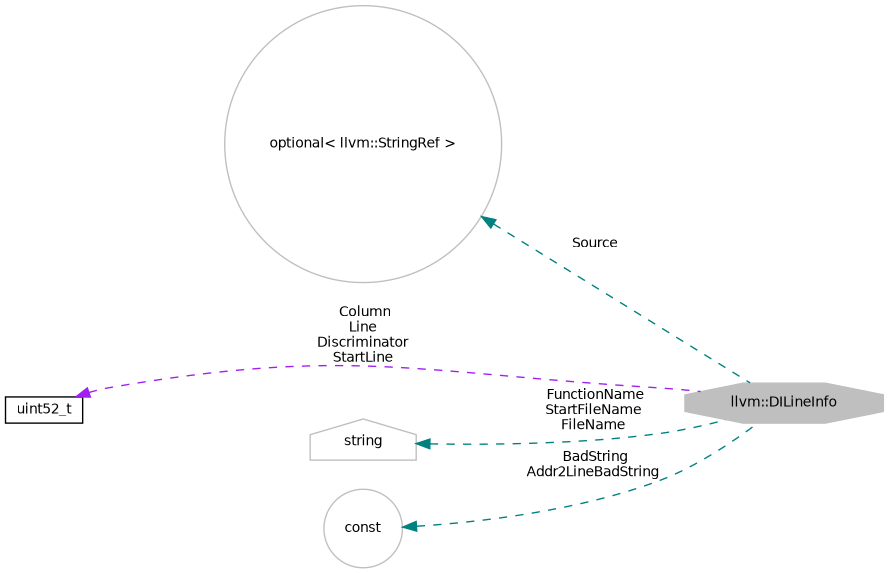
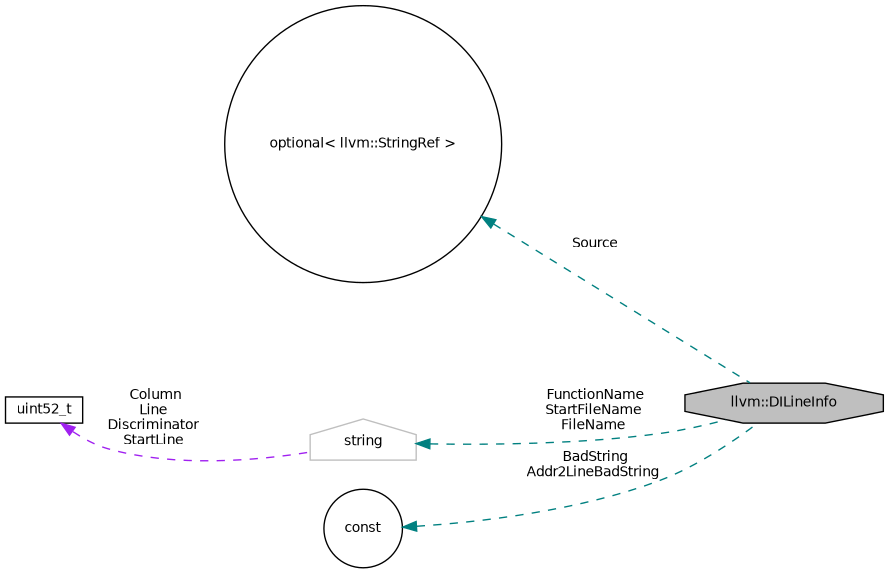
(363, 144) -> (363, 144)
(394, 367) -> (189, 460)
(784, 403) -> (784, 403)
(363, 529) -> (363, 529)
